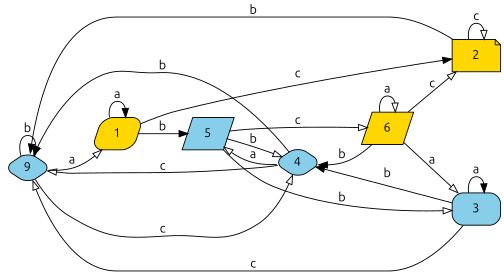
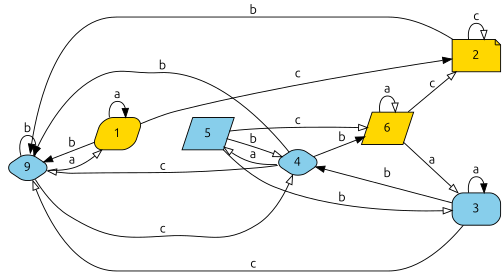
(158, 134) -> (73, 150)
(352, 159) -> (335, 148)
